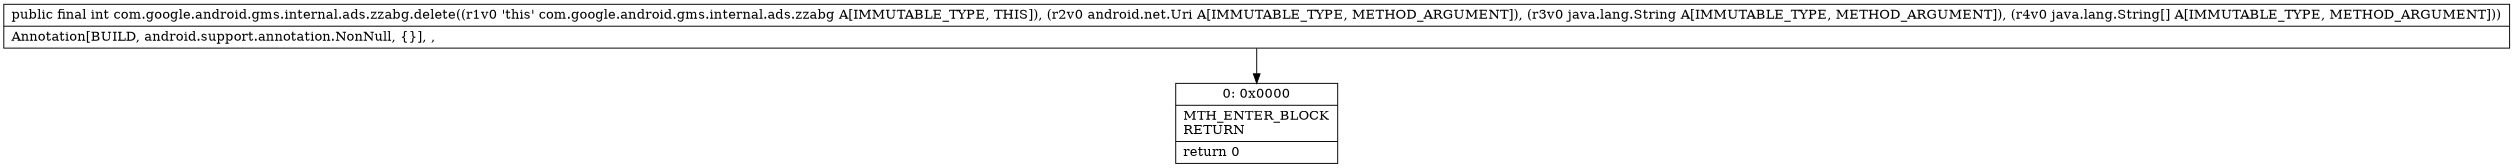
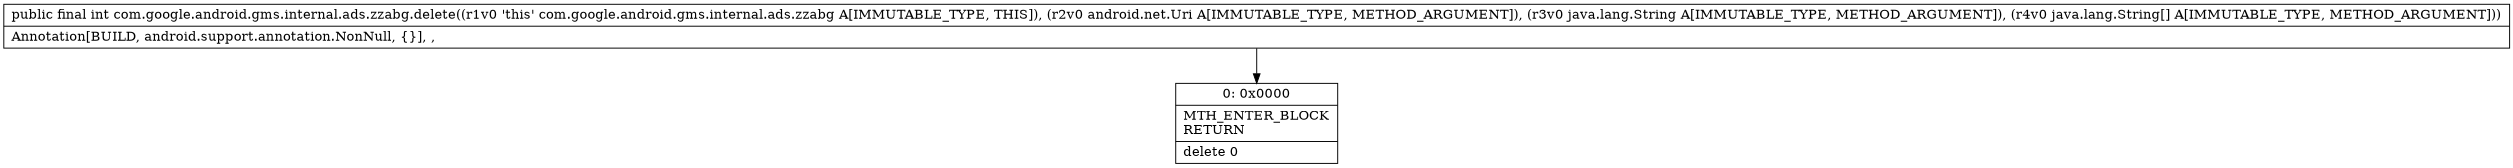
(1212, 152) -> (1211, 152)
